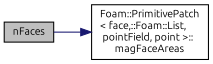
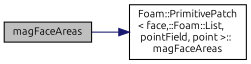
(29, 32) -> (48, 32)
